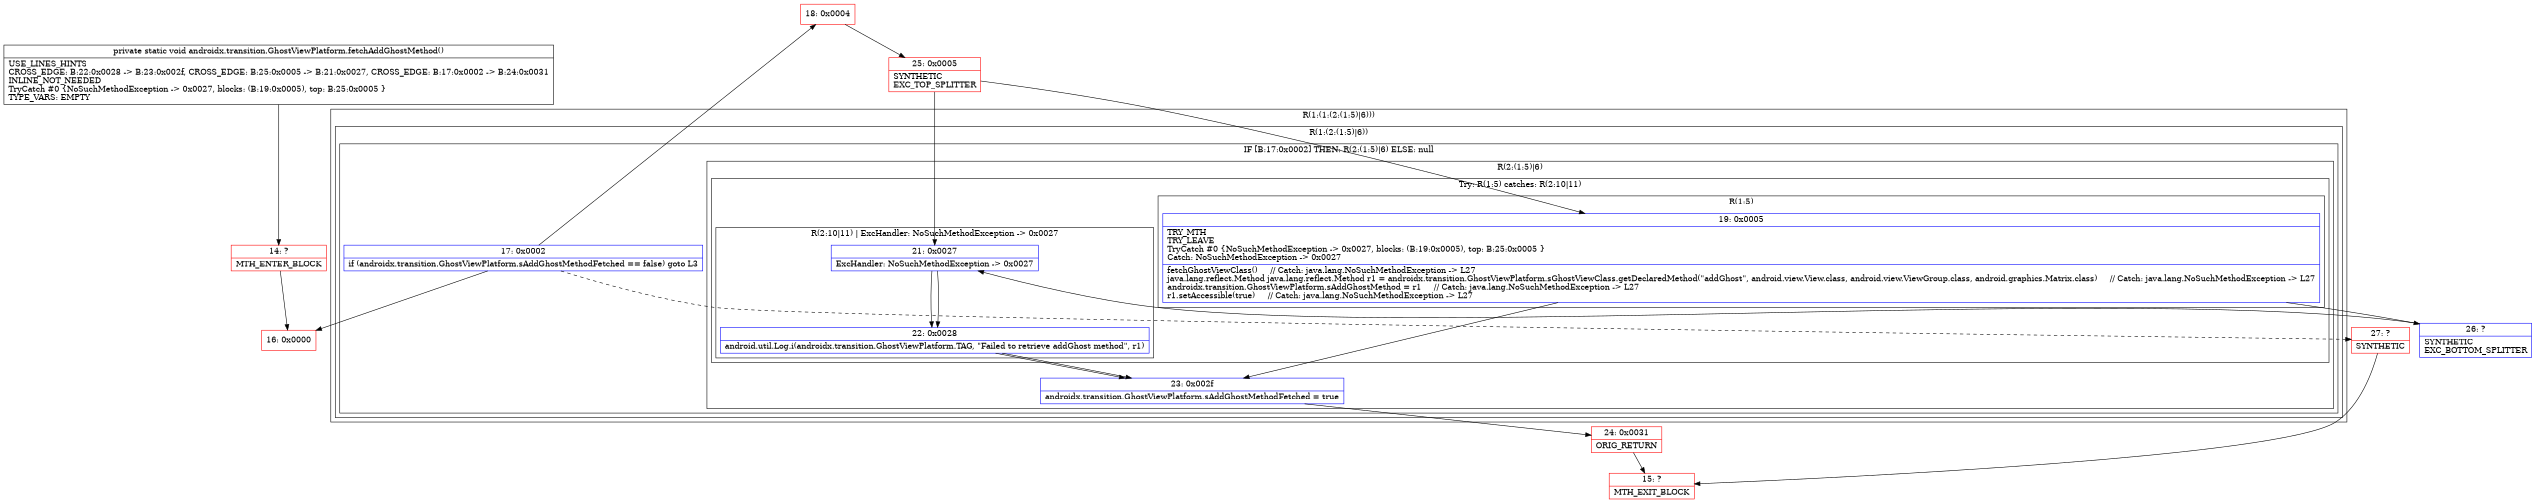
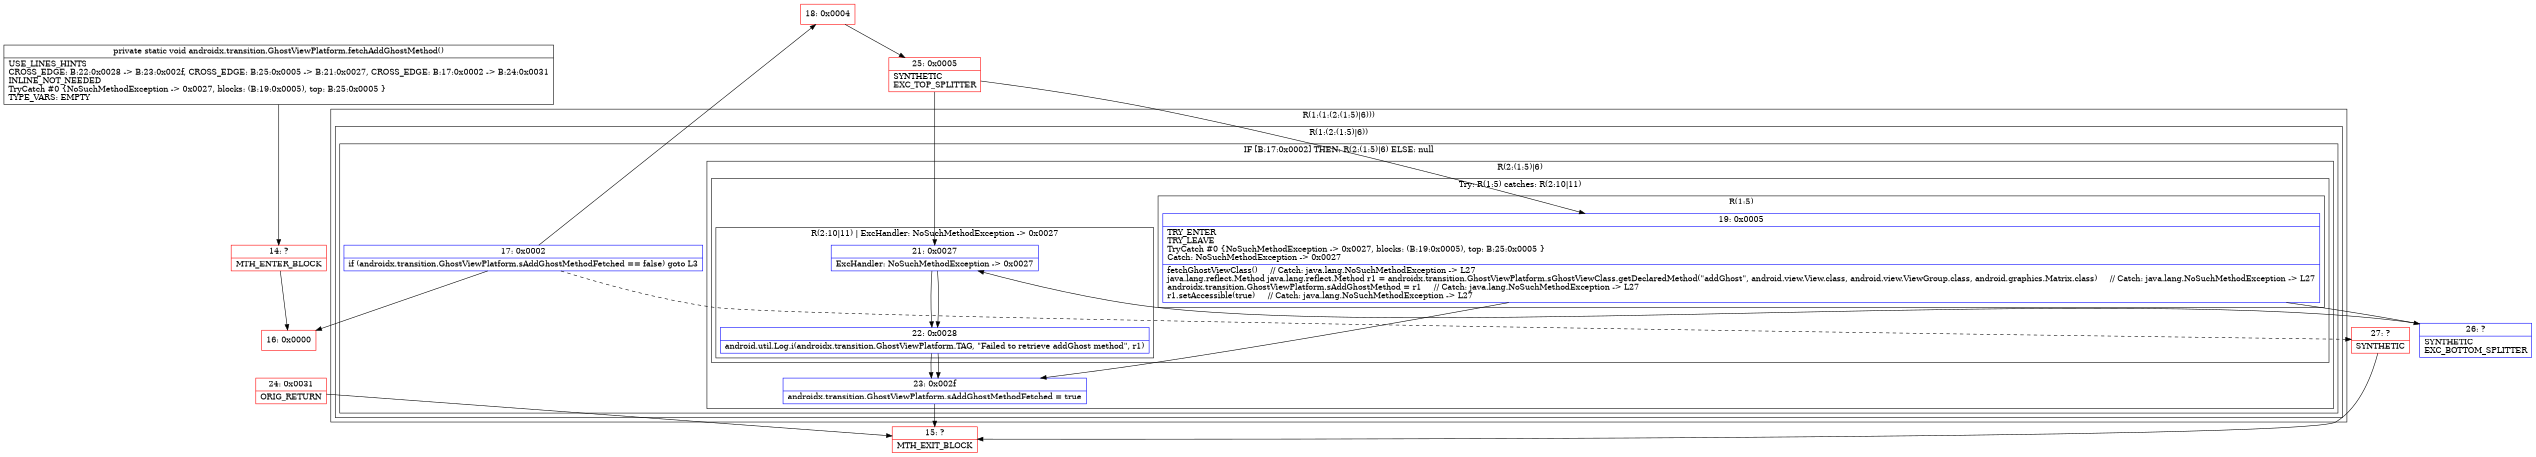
(1187, 233) -> (1192, 233)
(1508, 426) -> (935, 413)
